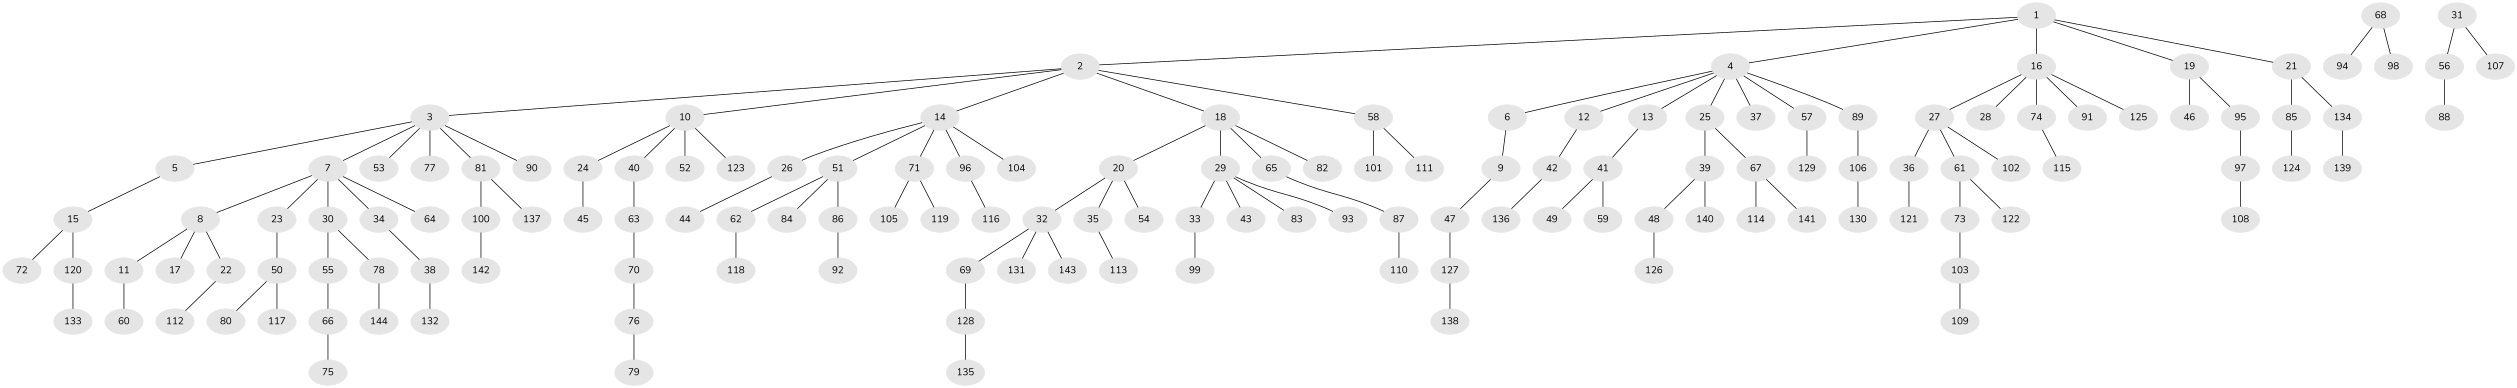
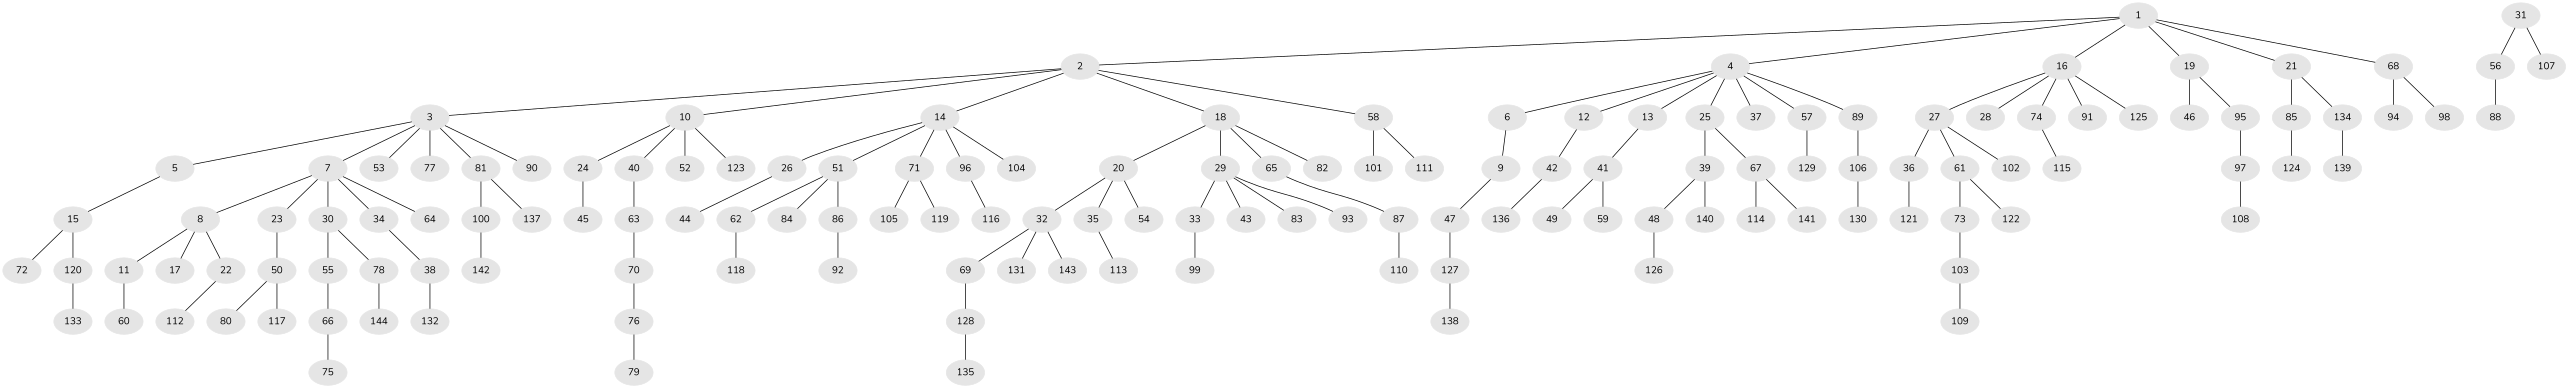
none -> (2266, 41)
